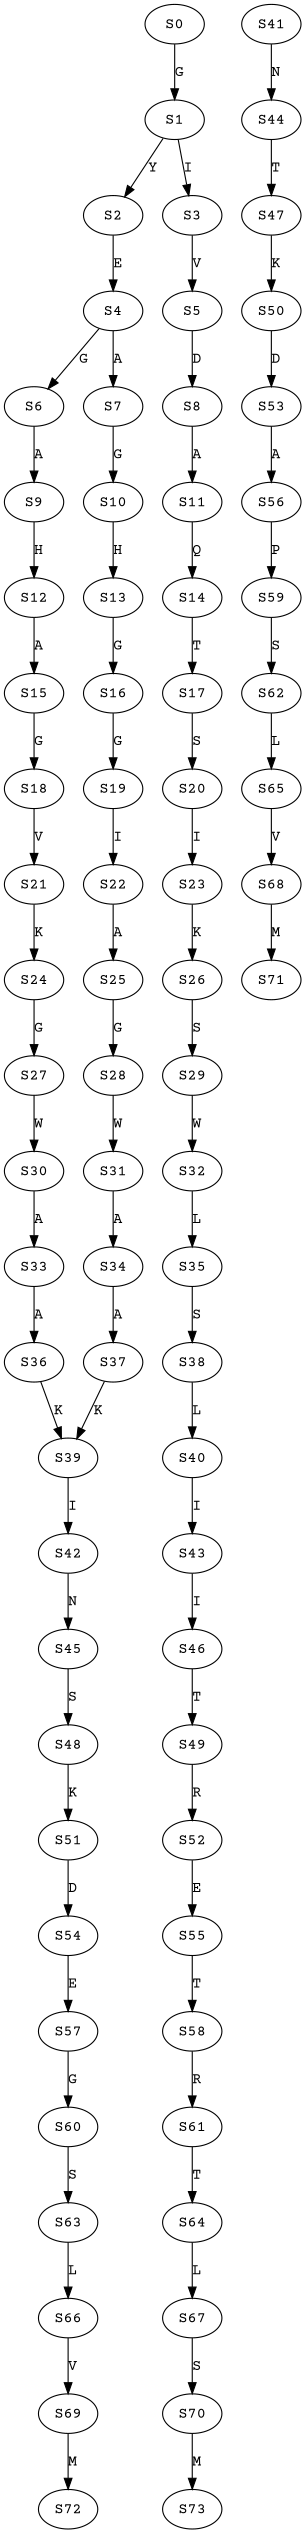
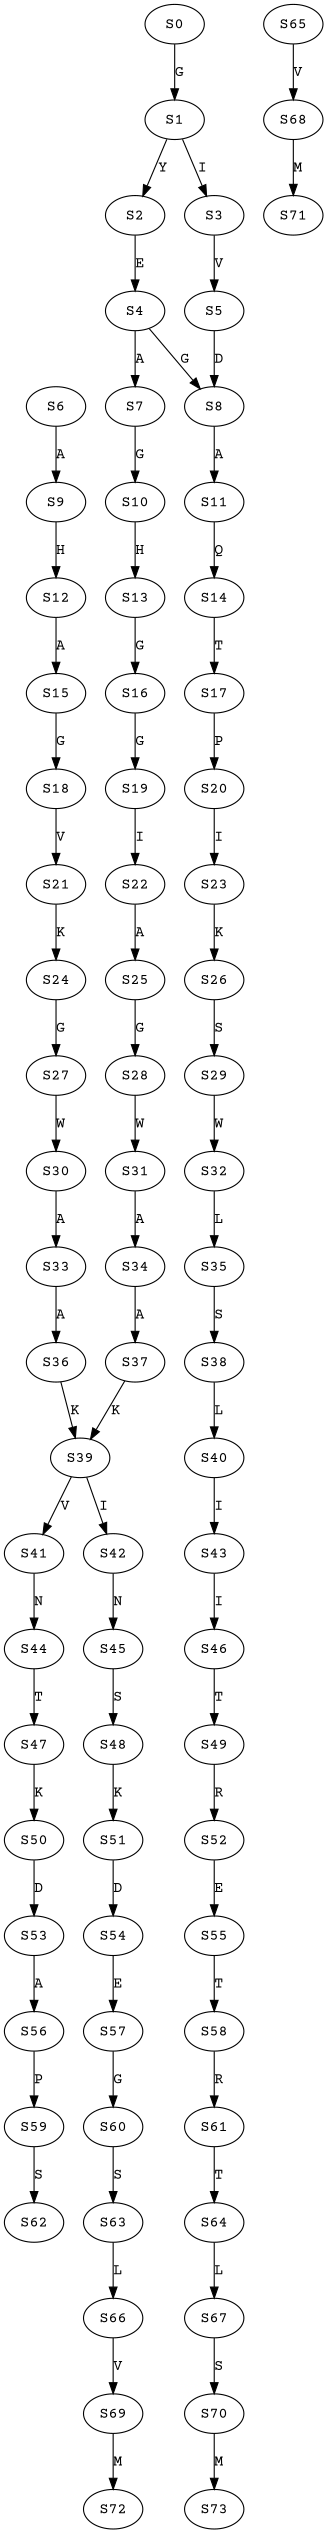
(77, 355) -> (171, 355)
(271, 736) -> none
(197, 741) -> (219, 741)
none -> (60, 1501)
